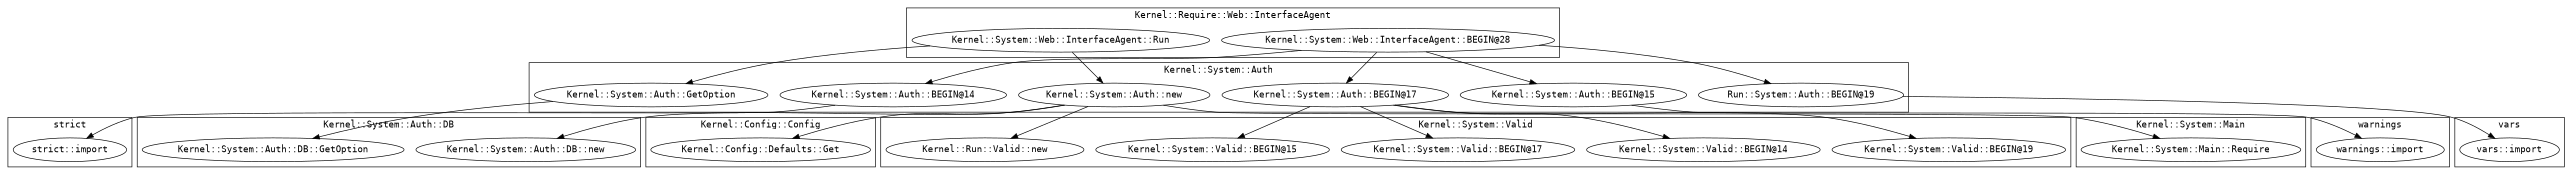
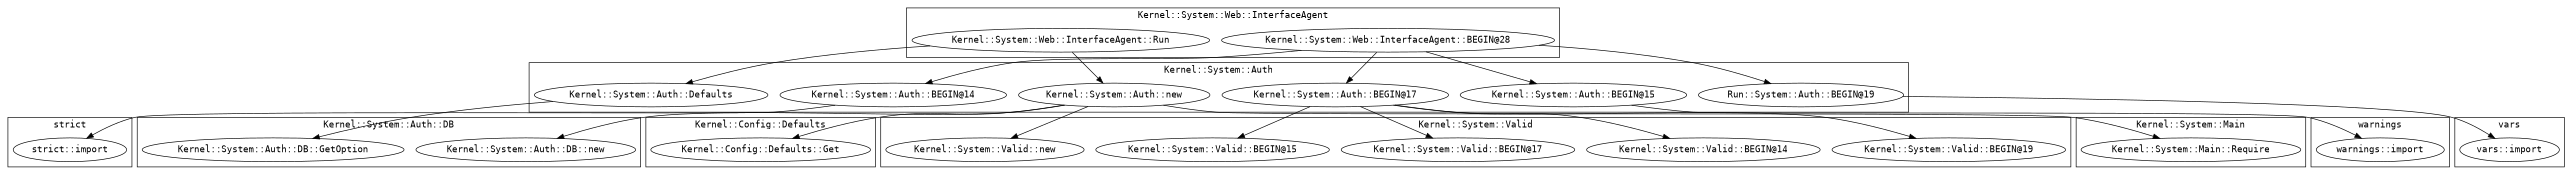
(1233, 16) -> (1233, 16)
(651, 95) -> (651, 95)
(761, 125) -> (761, 125)
(985, 150) -> (985, 150)
